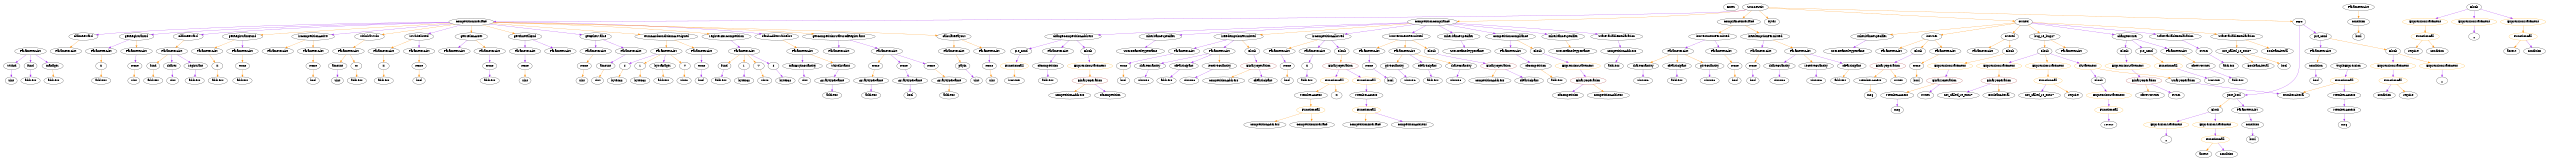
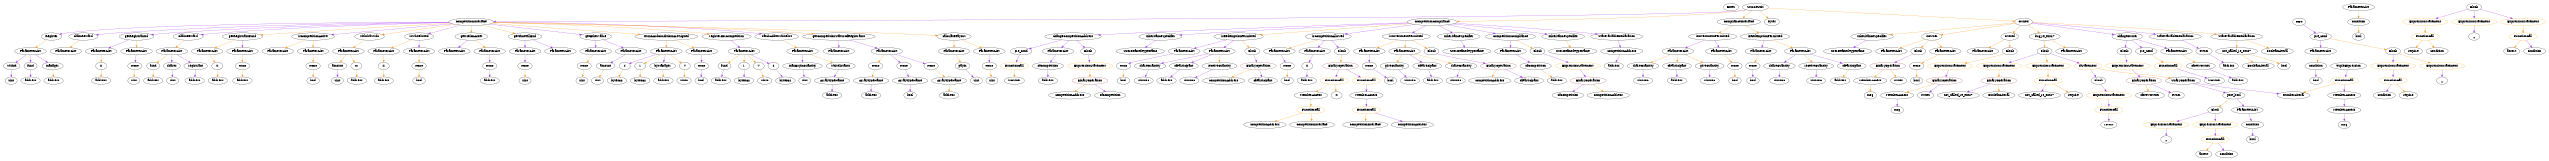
(2029, 15) -> none
none -> (52, 37)
(2045, 37) -> (2045, 37)
(2295, 78) -> (2208, 88)
